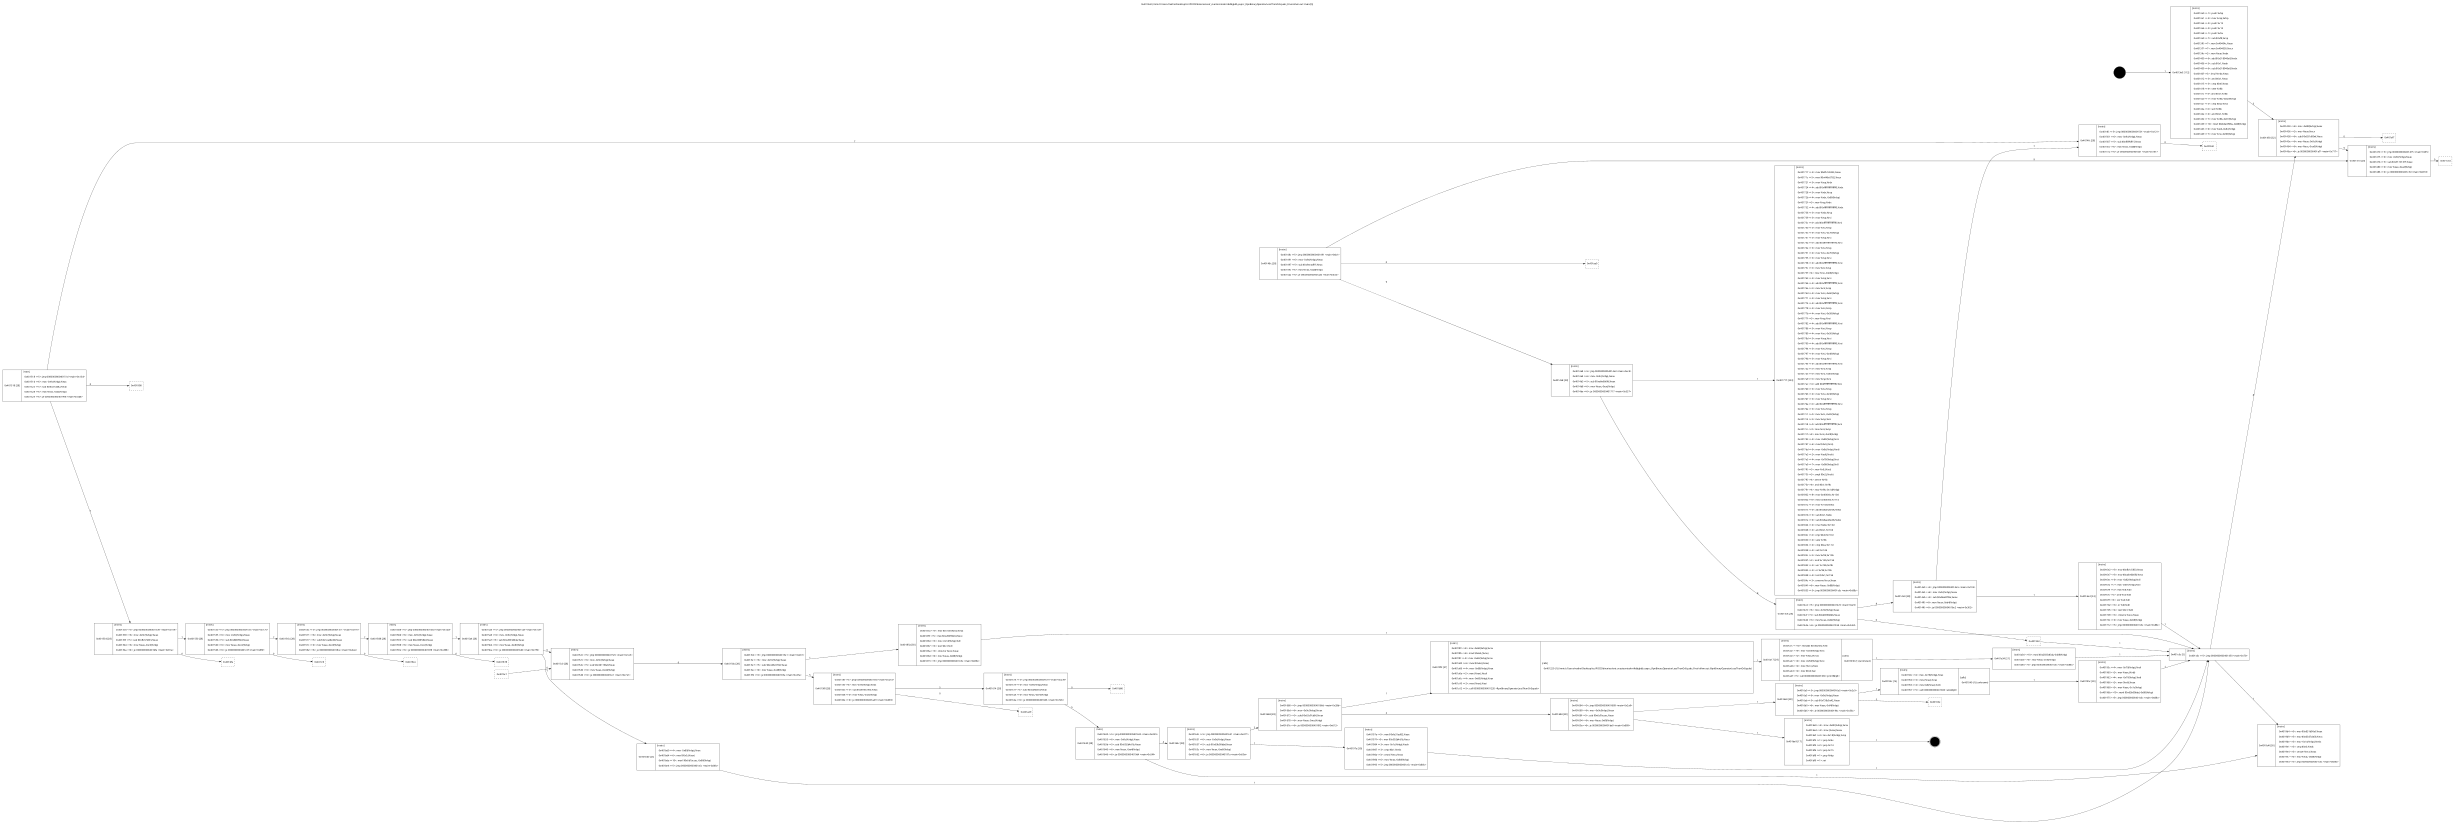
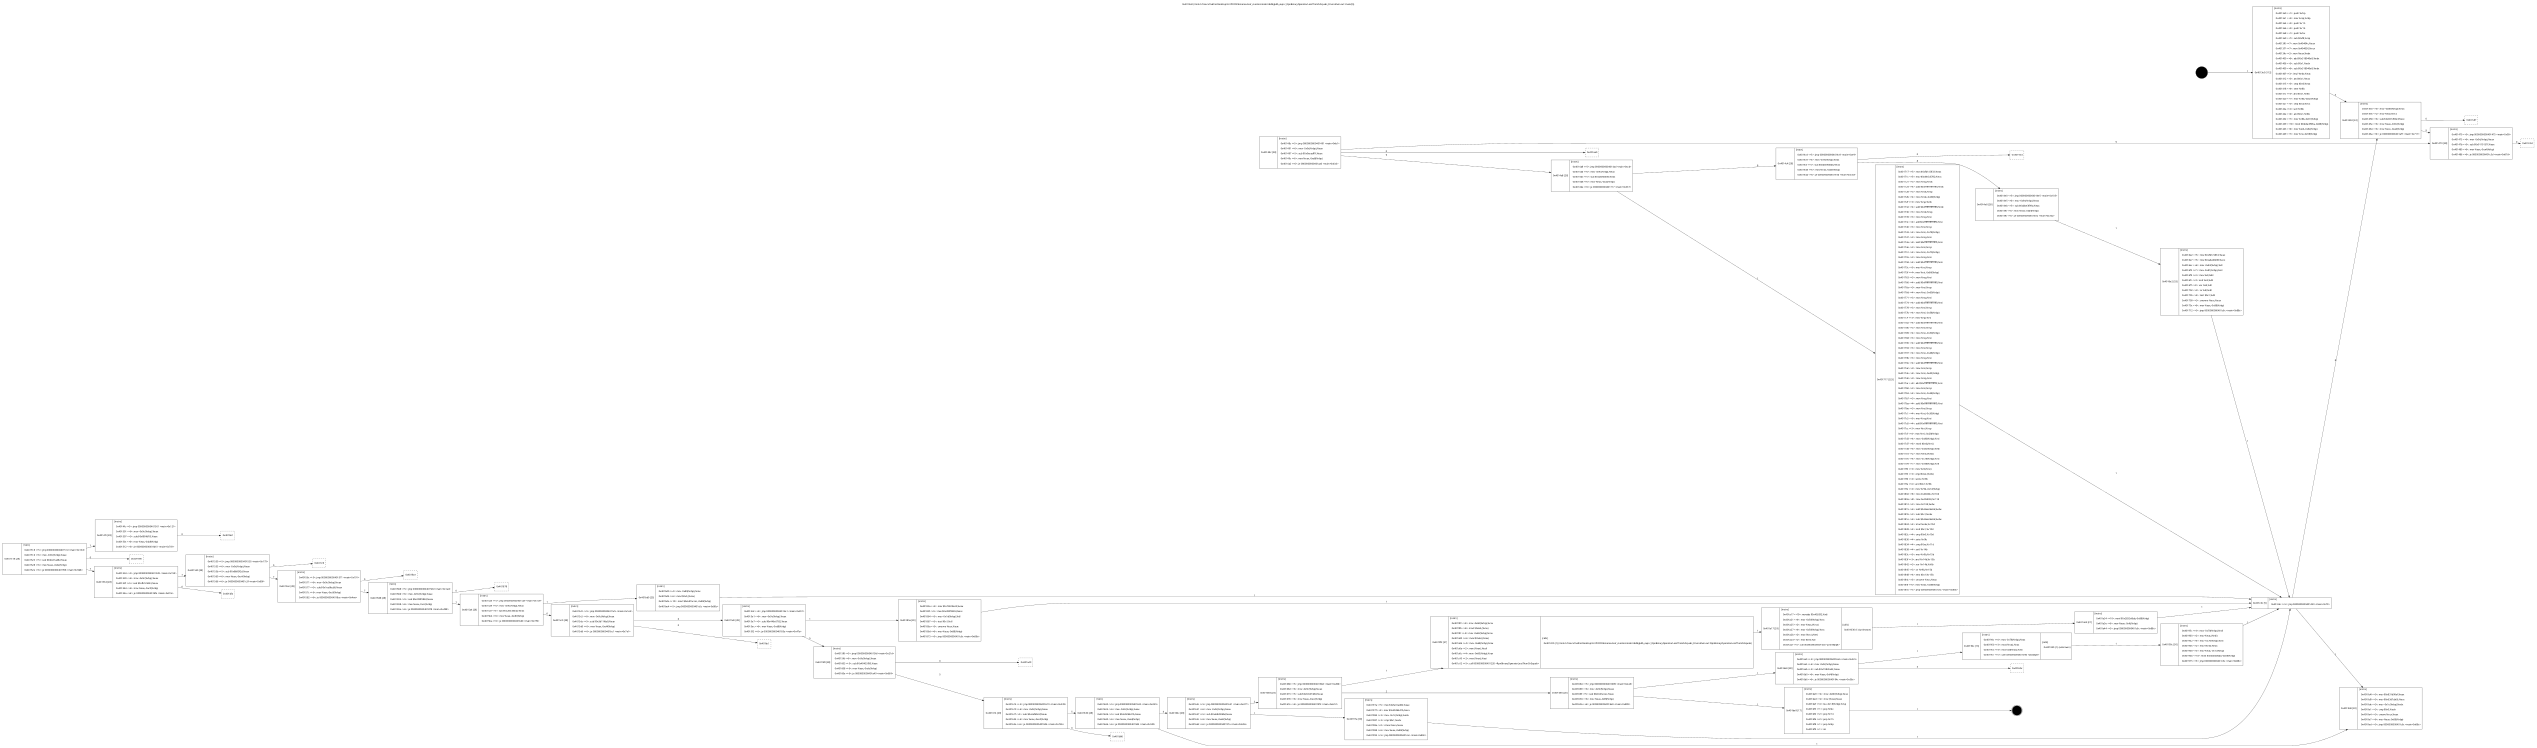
(1958, 324) -> none
(2104, 647) -> (2120, 501)
(529, 671) -> (695, 634)
